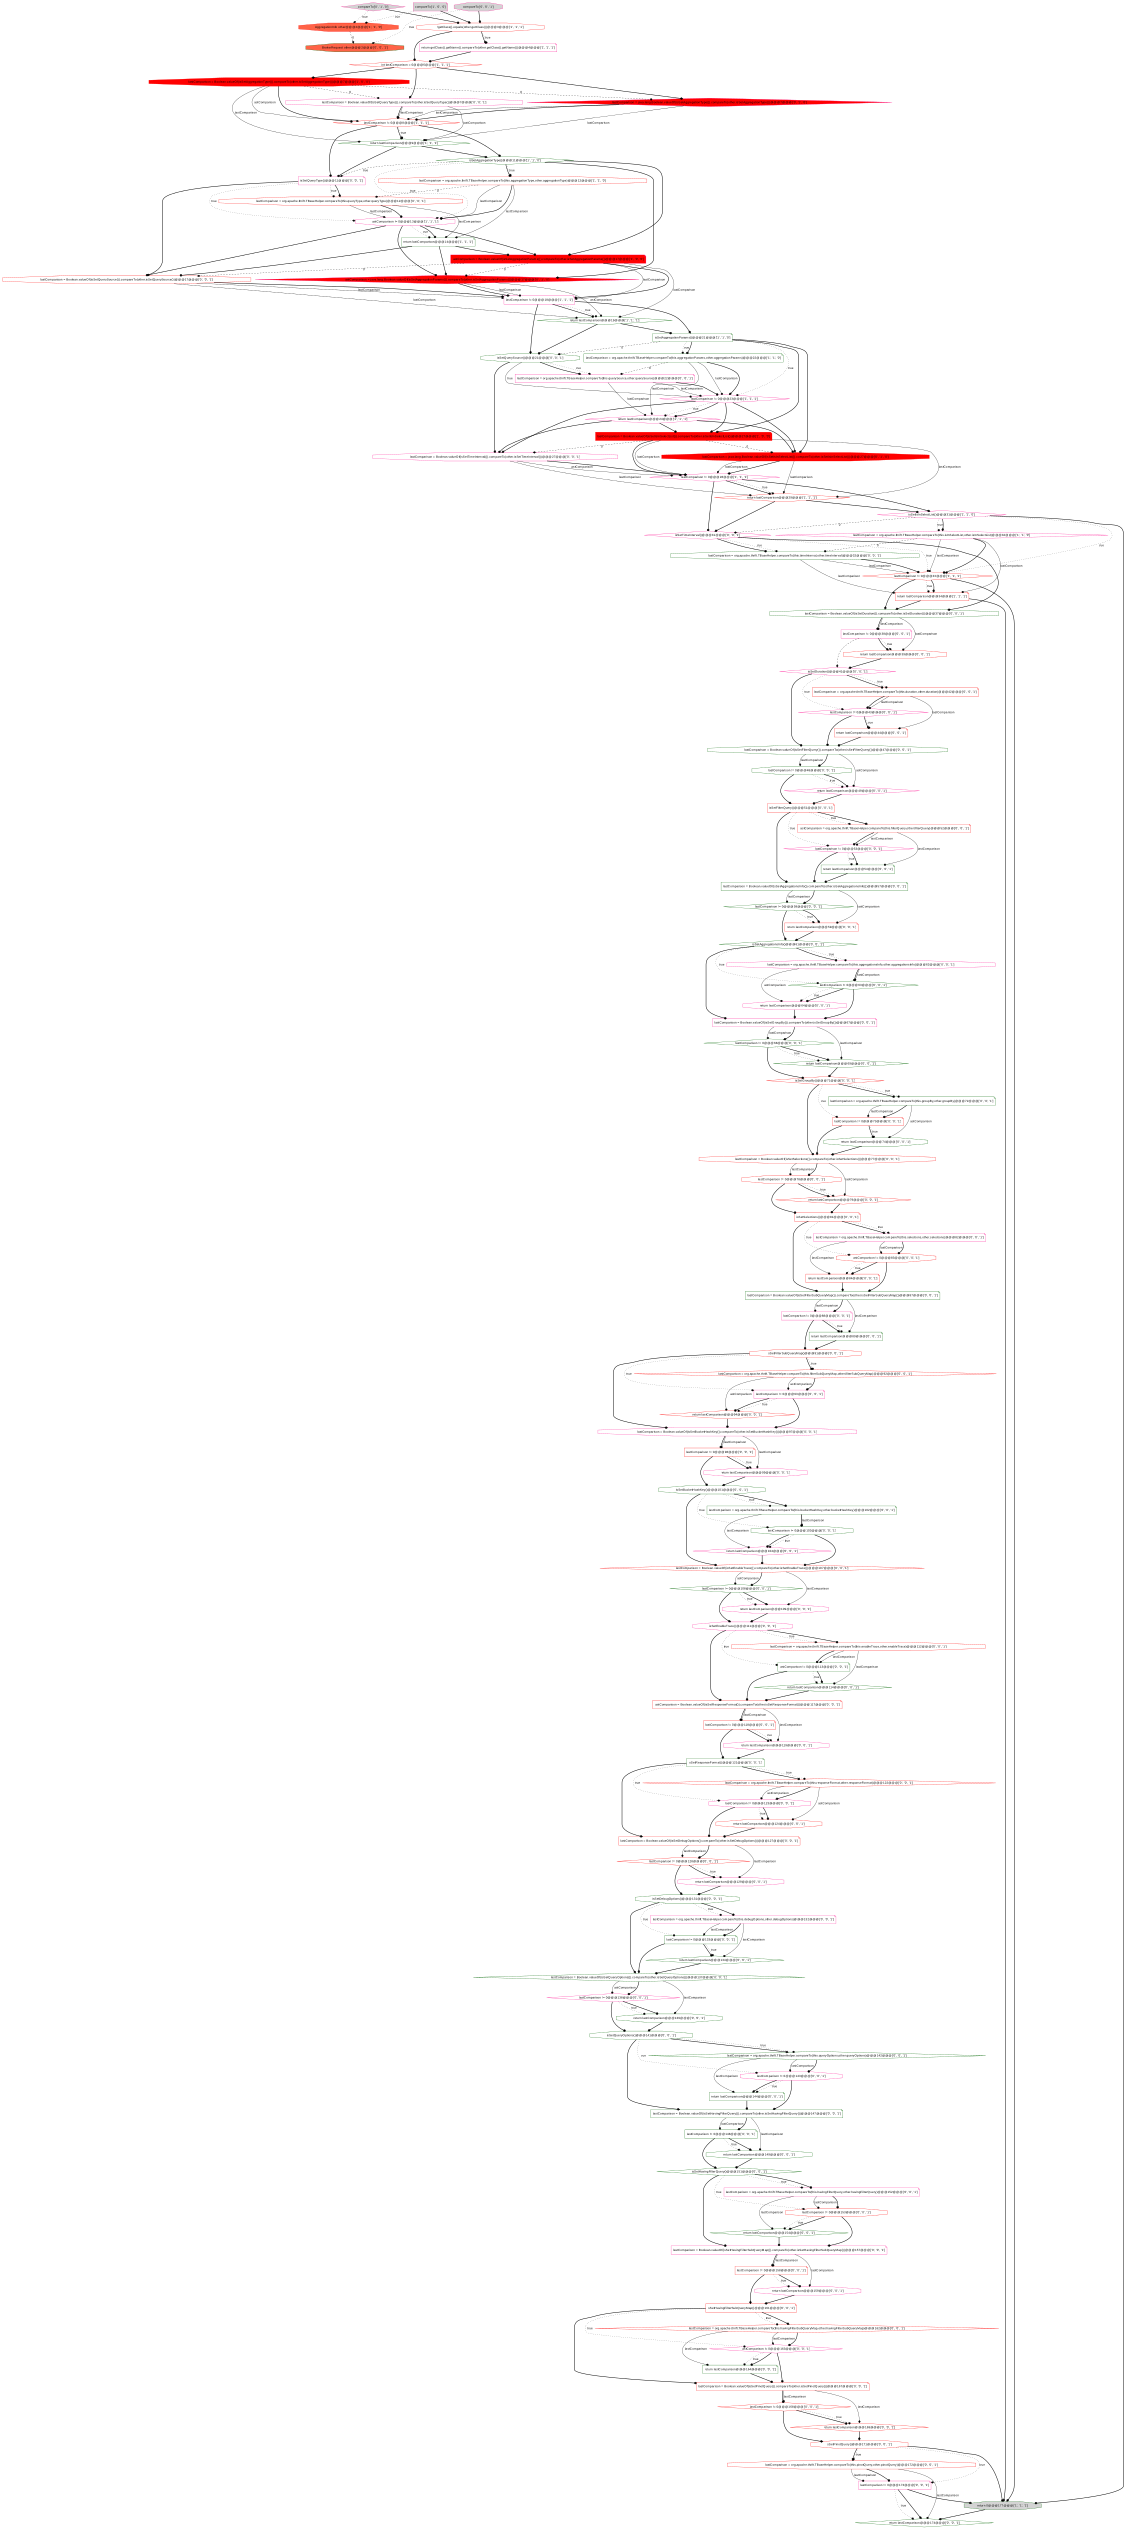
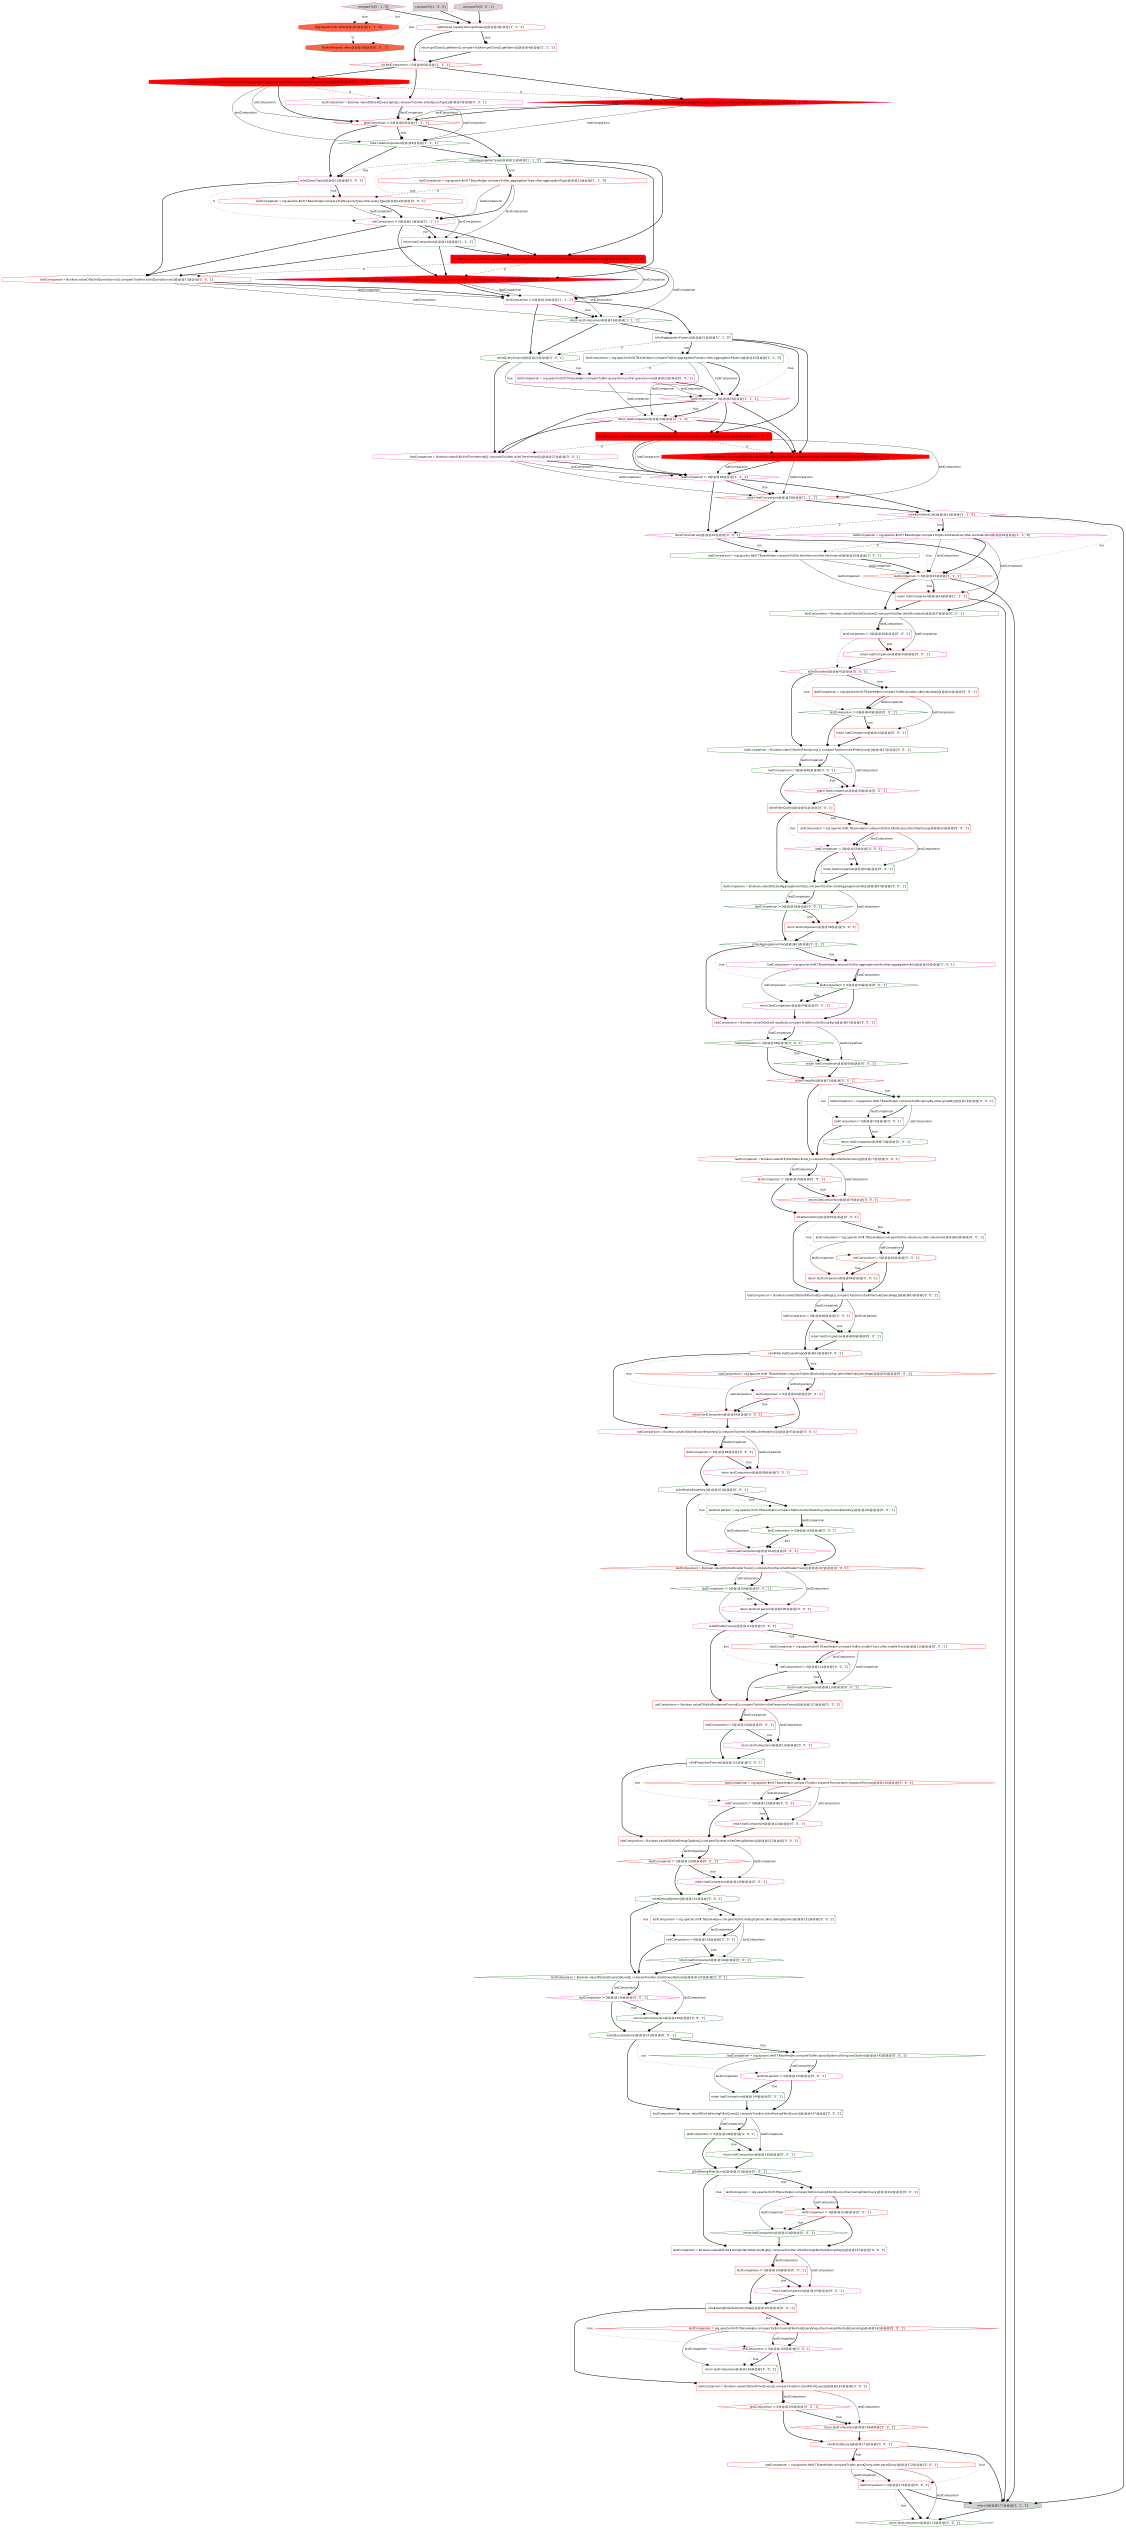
(214, 201) -> (214, 201)
(863, 712) -> (863, 712)
(720, 1606) -> (720, 1606)
